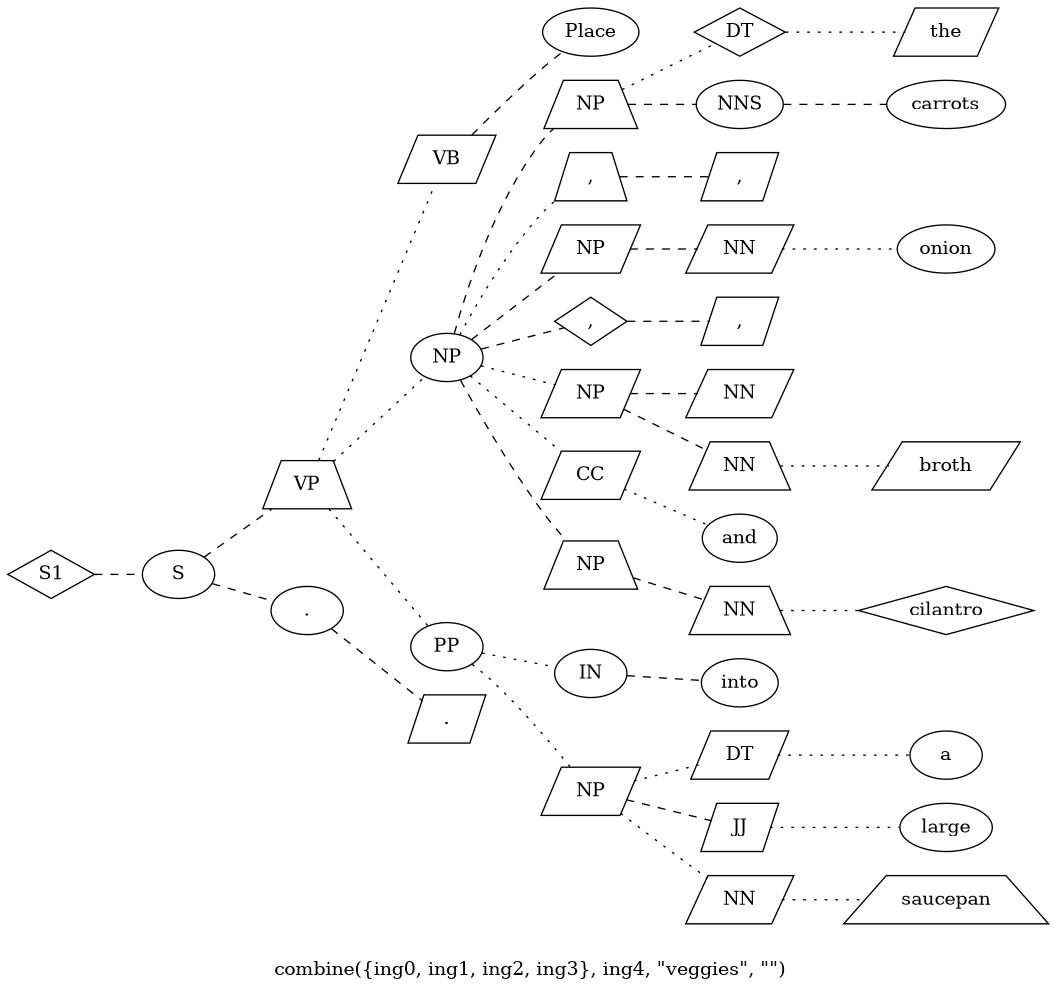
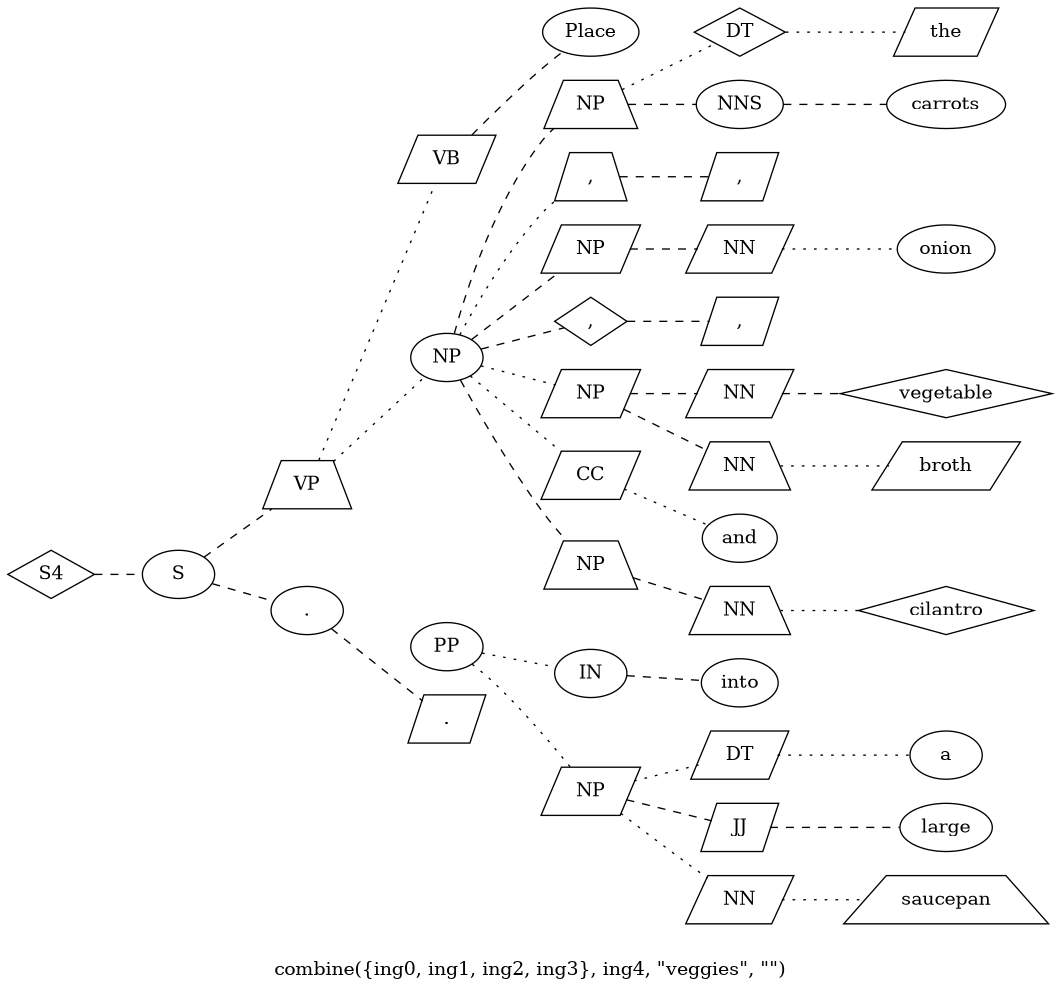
none -> (946, 394)
(378, 567) -> none
(51, 574) -> (51, 574)
(835, 827) -> (835, 827)
